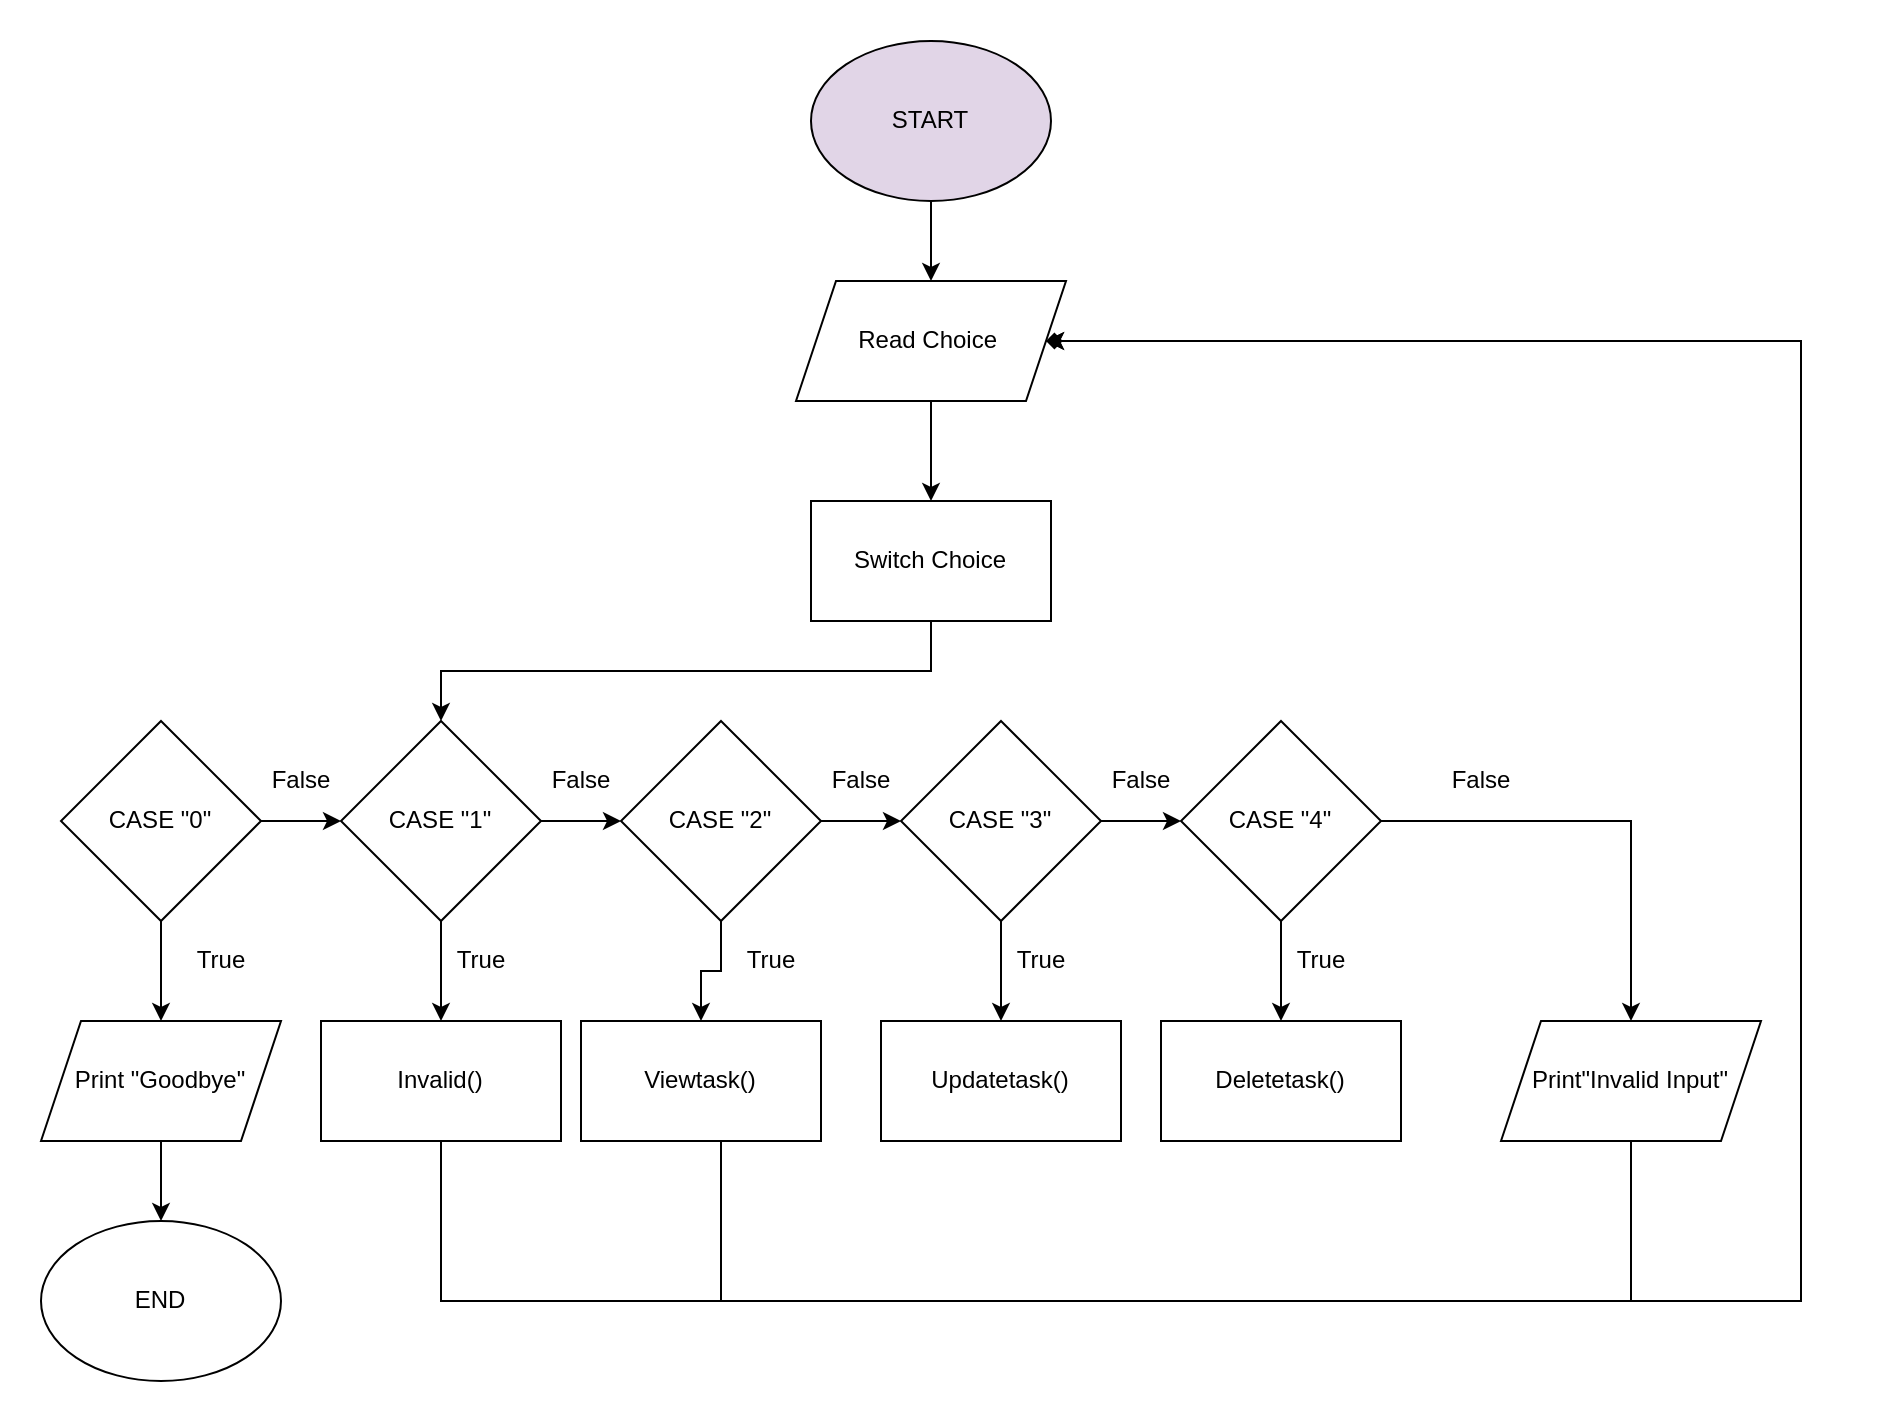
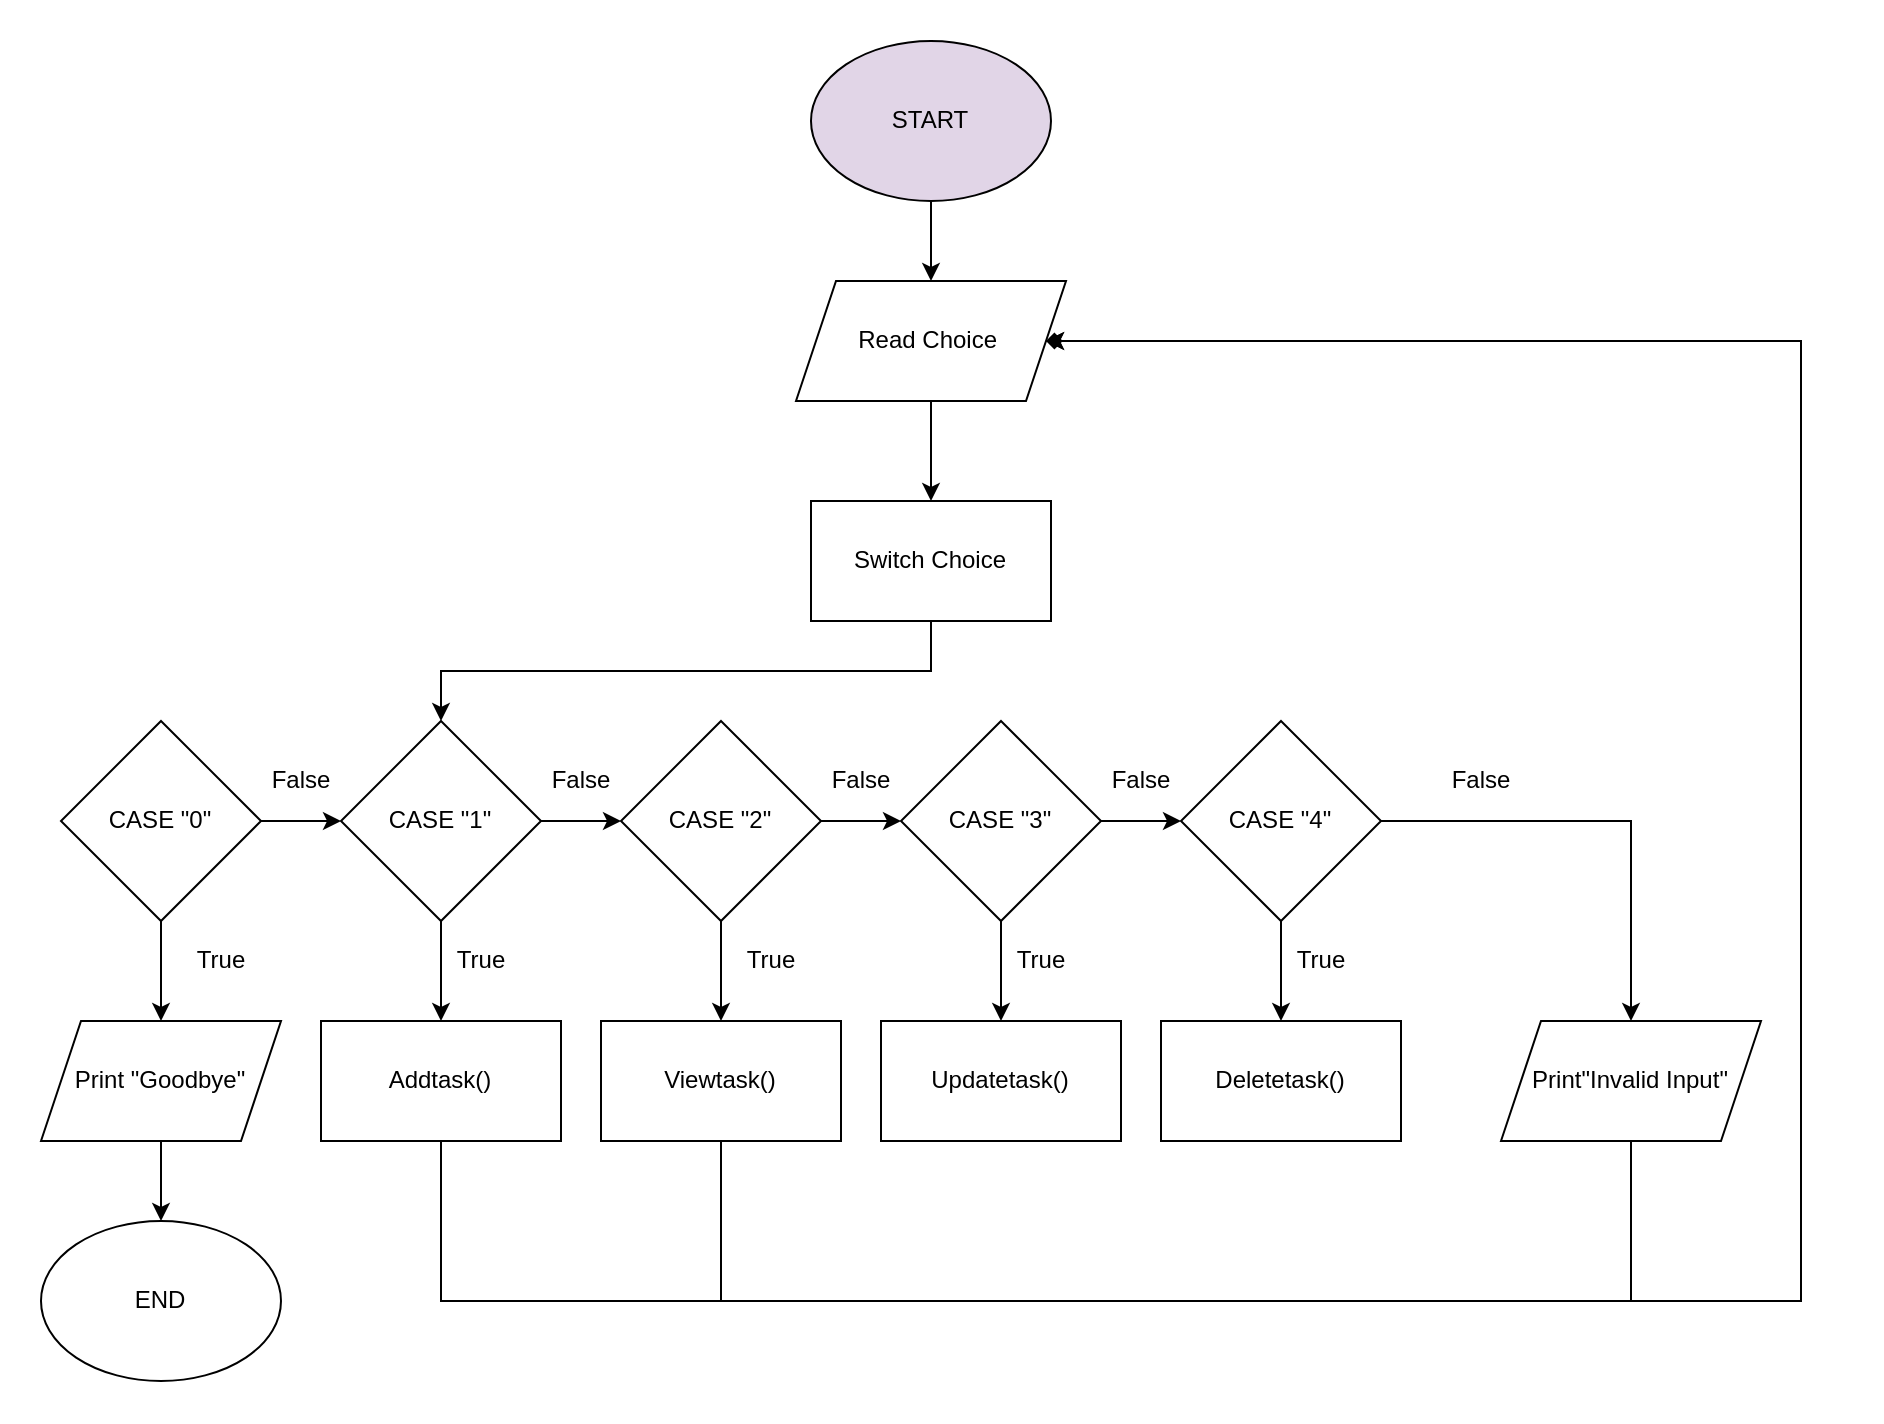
(441, 1081) -> (441, 1081)
(701, 1081) -> (721, 1081)
